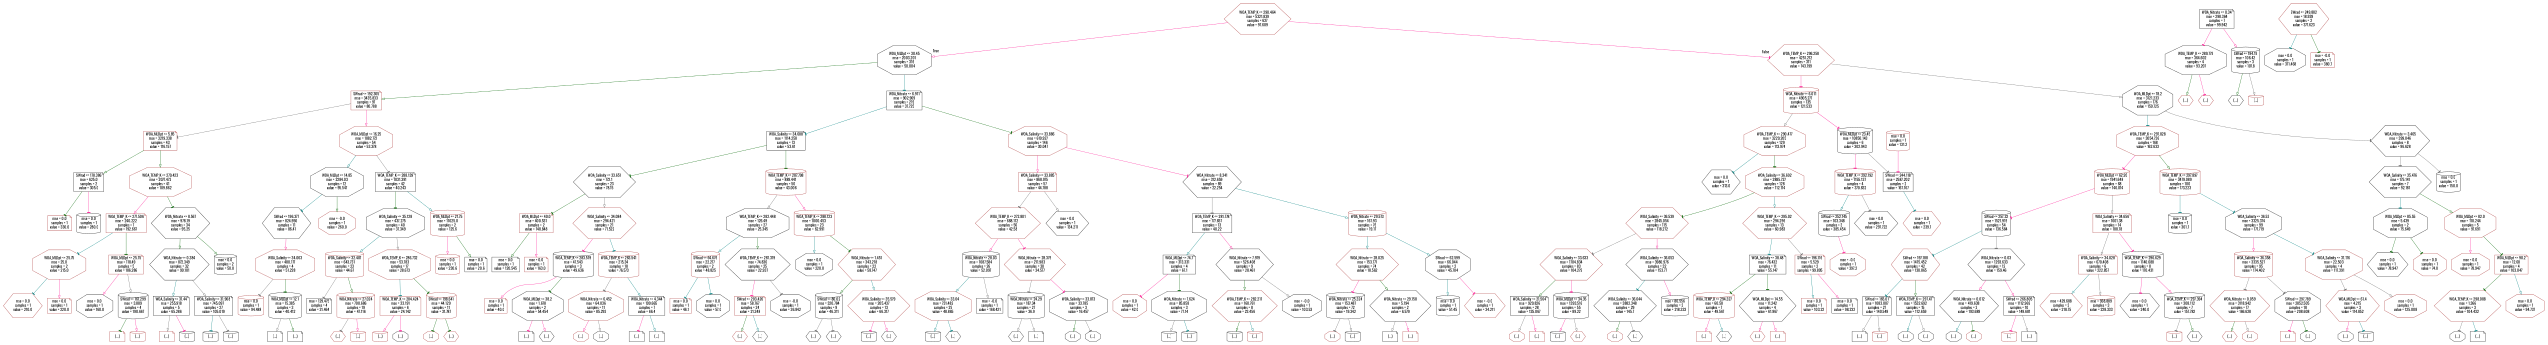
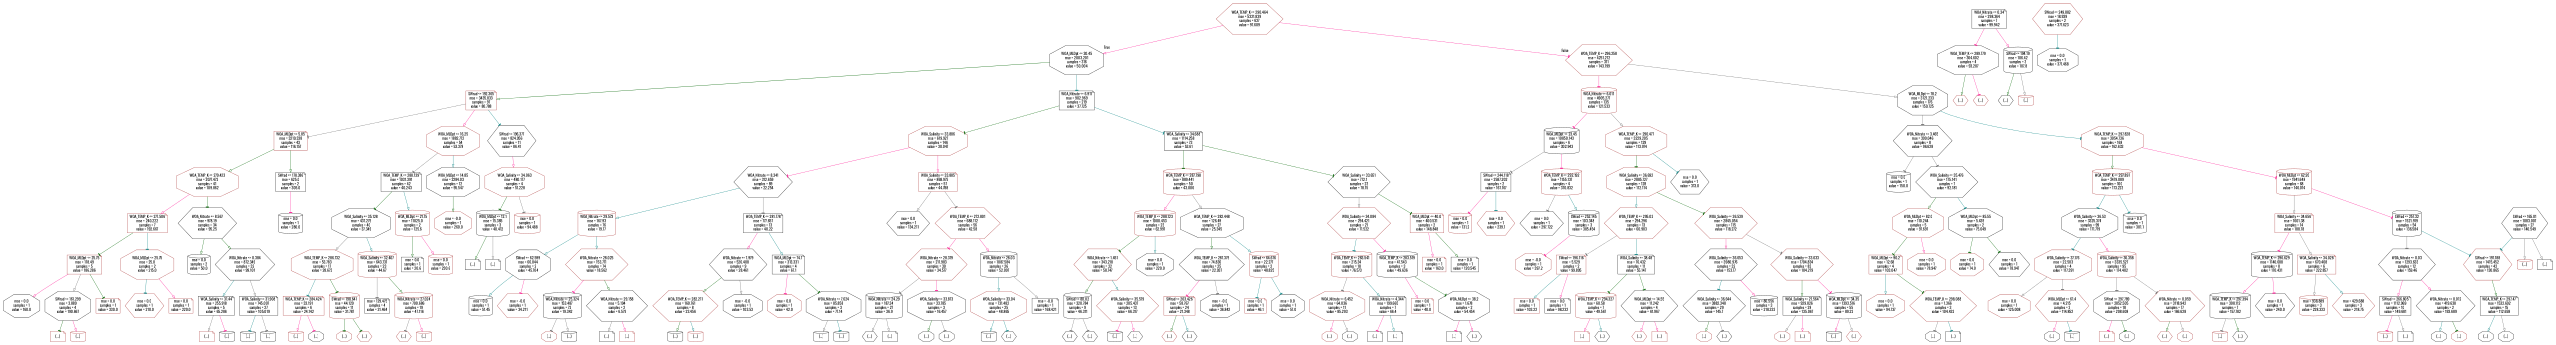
(2323, 60) -> none
(1898, 161) -> (1479, 202)
(312, 202) -> (494, 117)
(74, 203) -> (96, 286)
(1810, 265) -> (1571, 265)
(1895, 287) -> (2507, 243)
(133, 306) -> (68, 306)
(1877, 306) -> (2525, 223)
